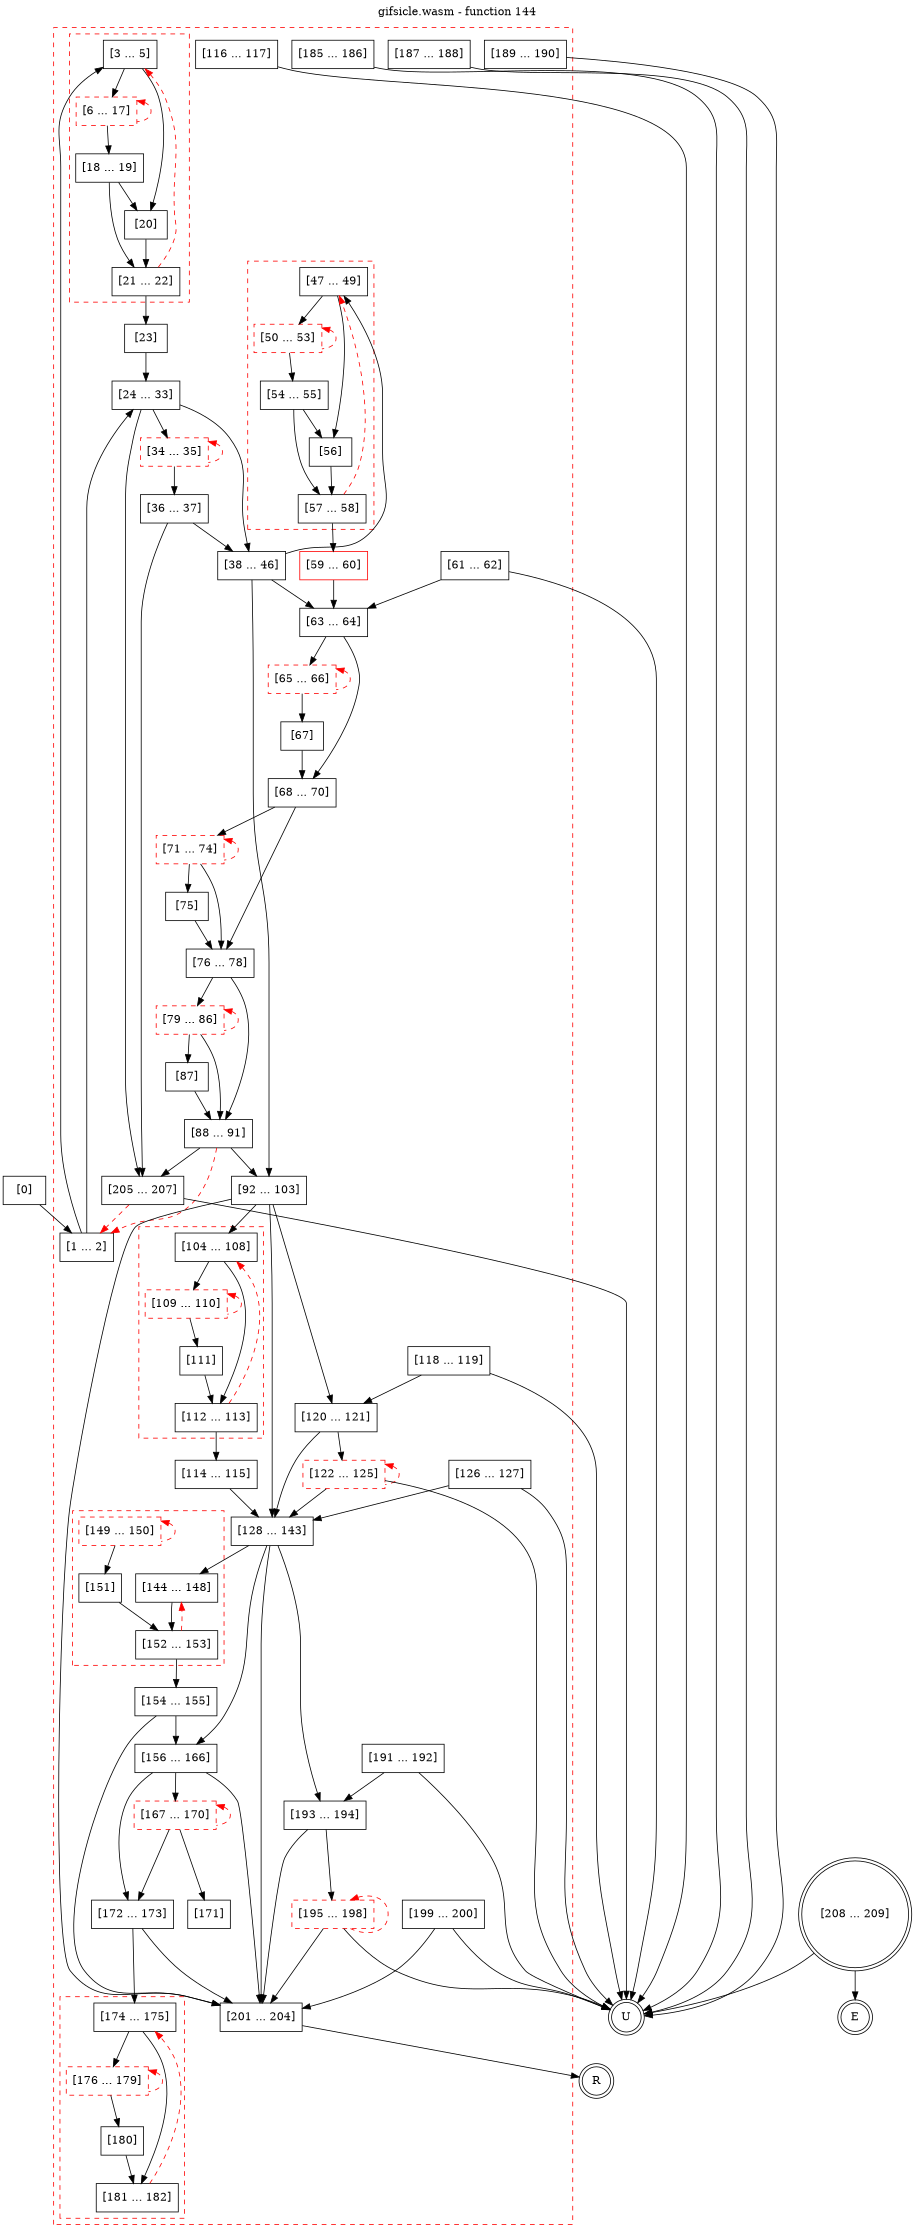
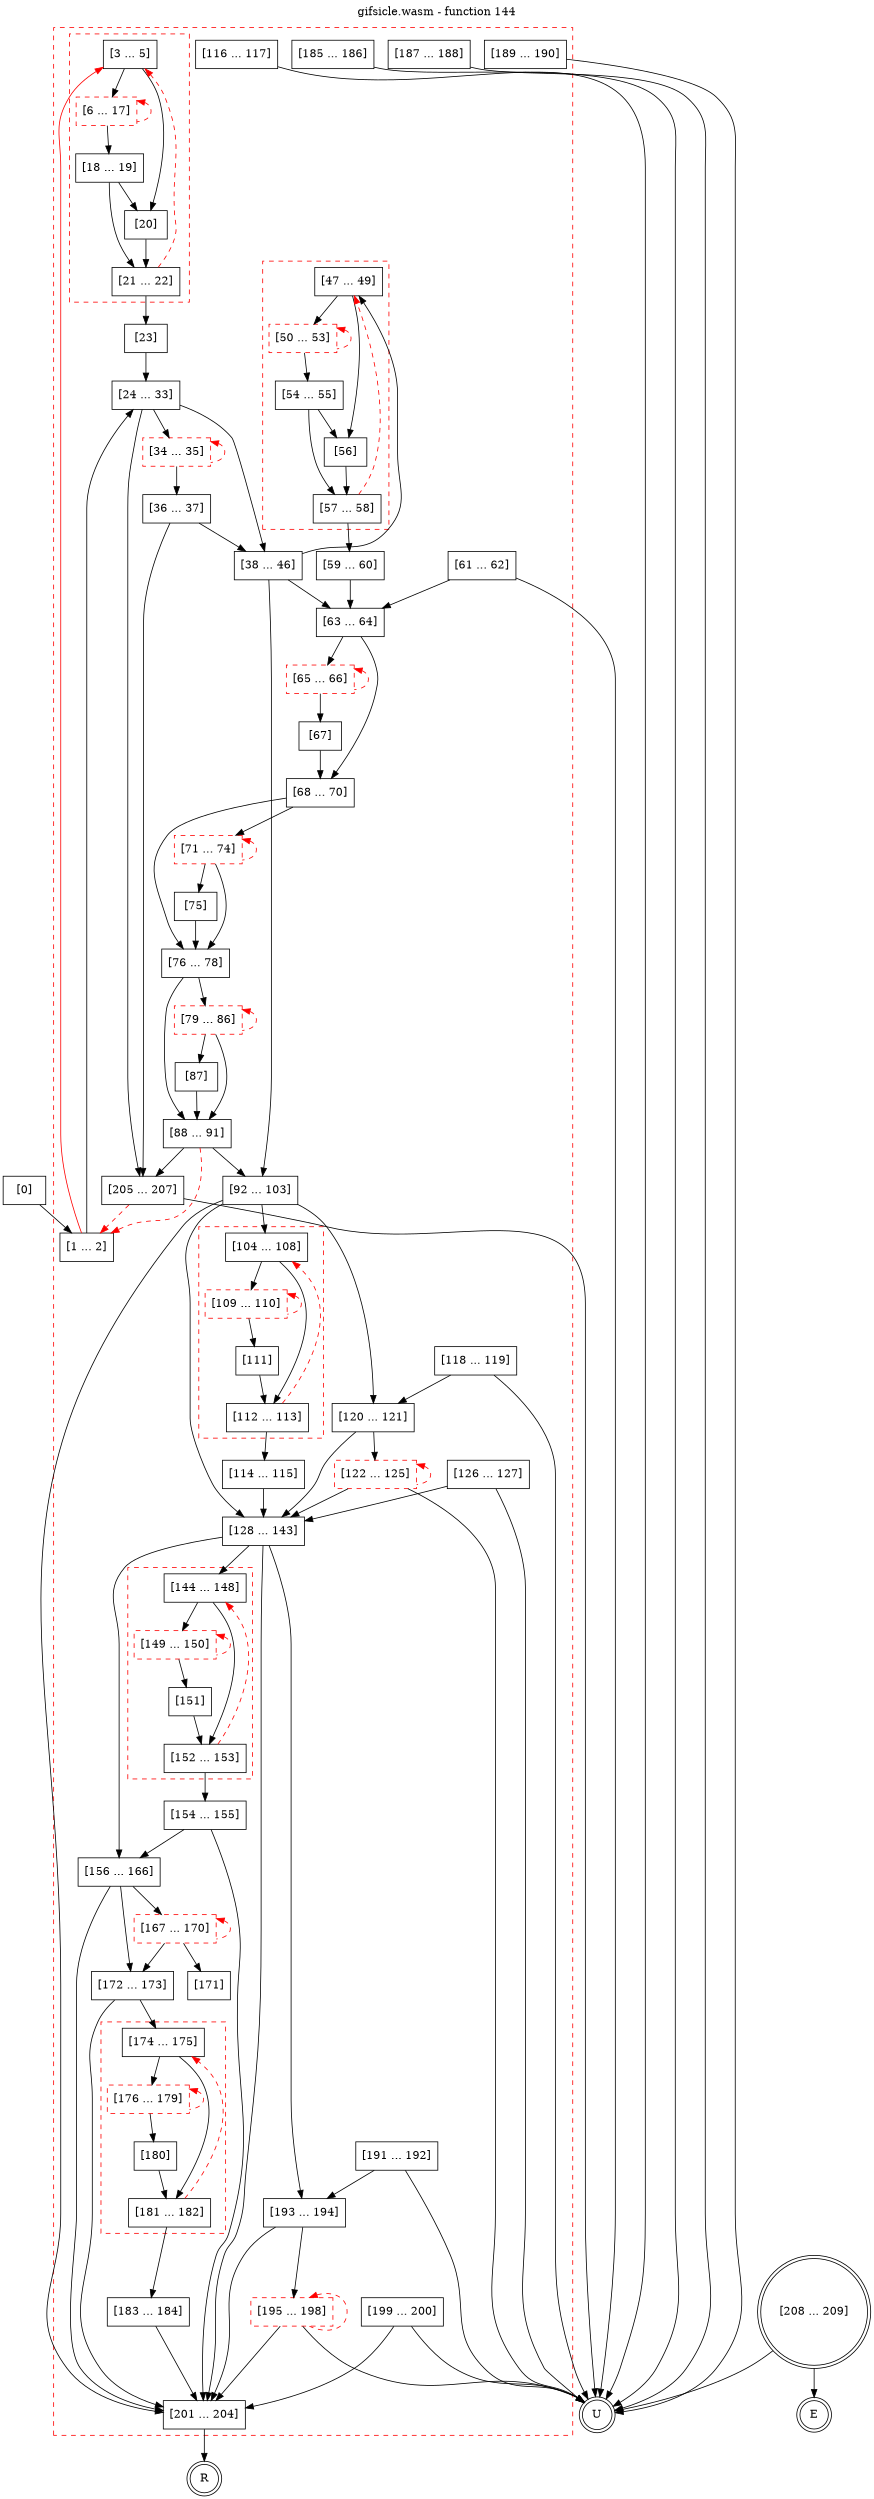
(334, 566) -> (350, 566)
(61, 647) -> (61, 647)
none -> (192, 1613)
none -> (148, 2312)
